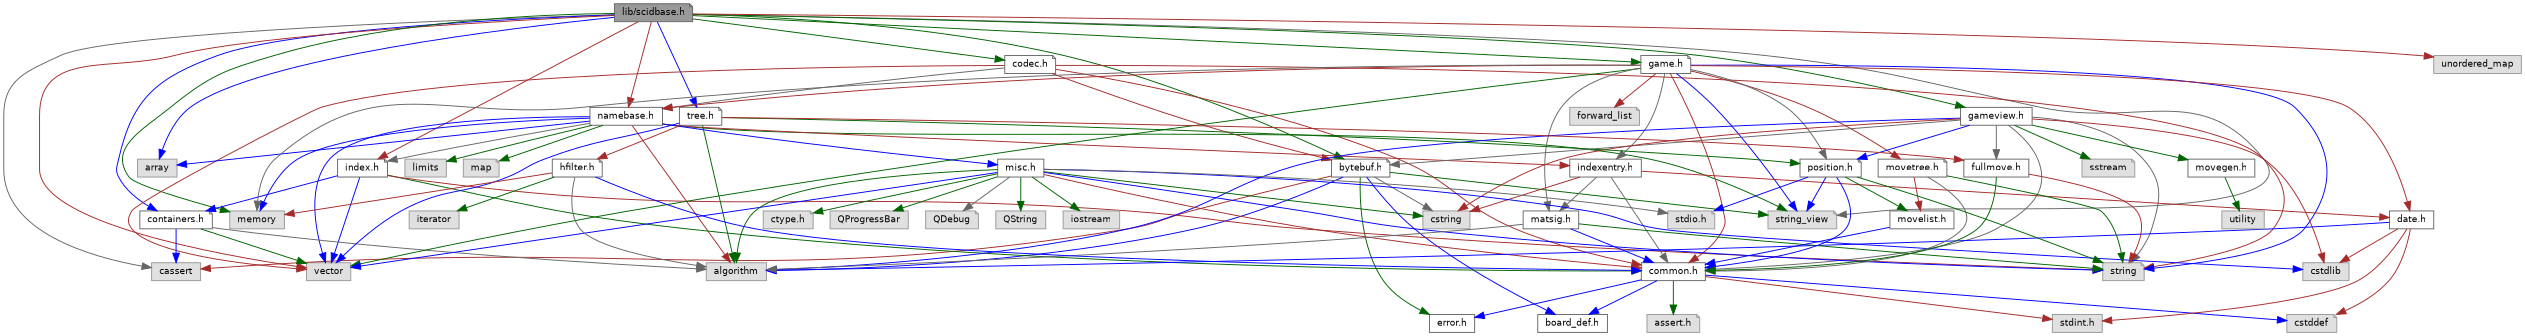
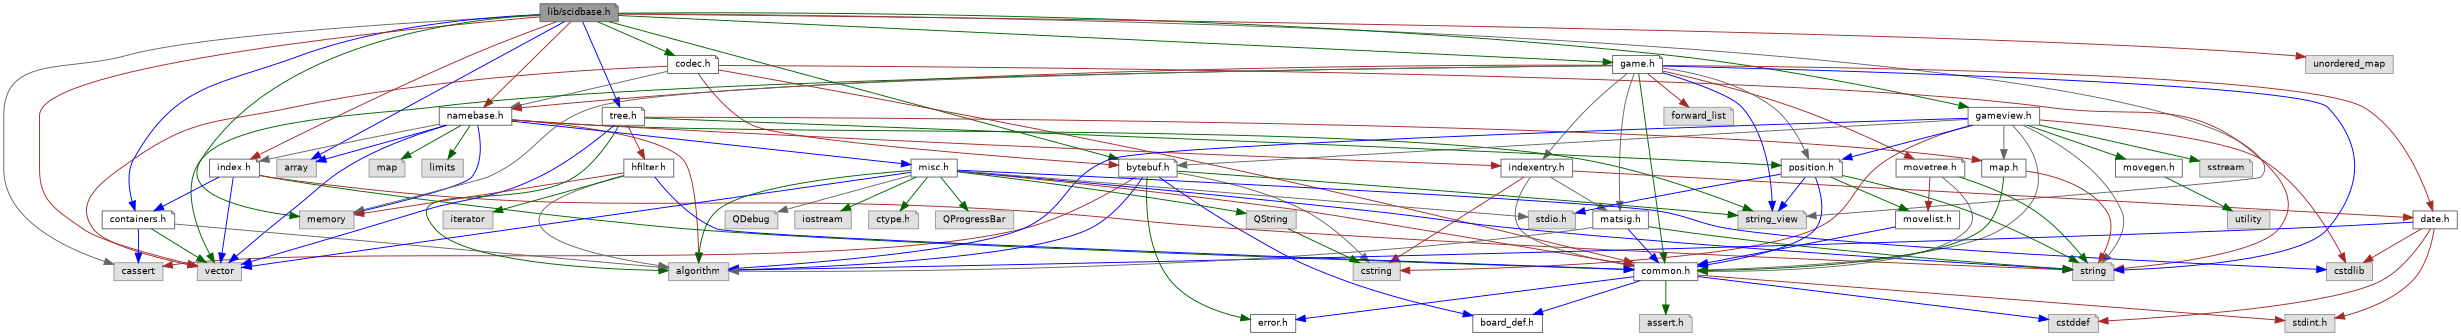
(1712, 167) -> (1652, 168)
(577, 168) -> (649, 168)
(1996, 168) -> (2004, 168)
(1302, 202) -> (1319, 244)
